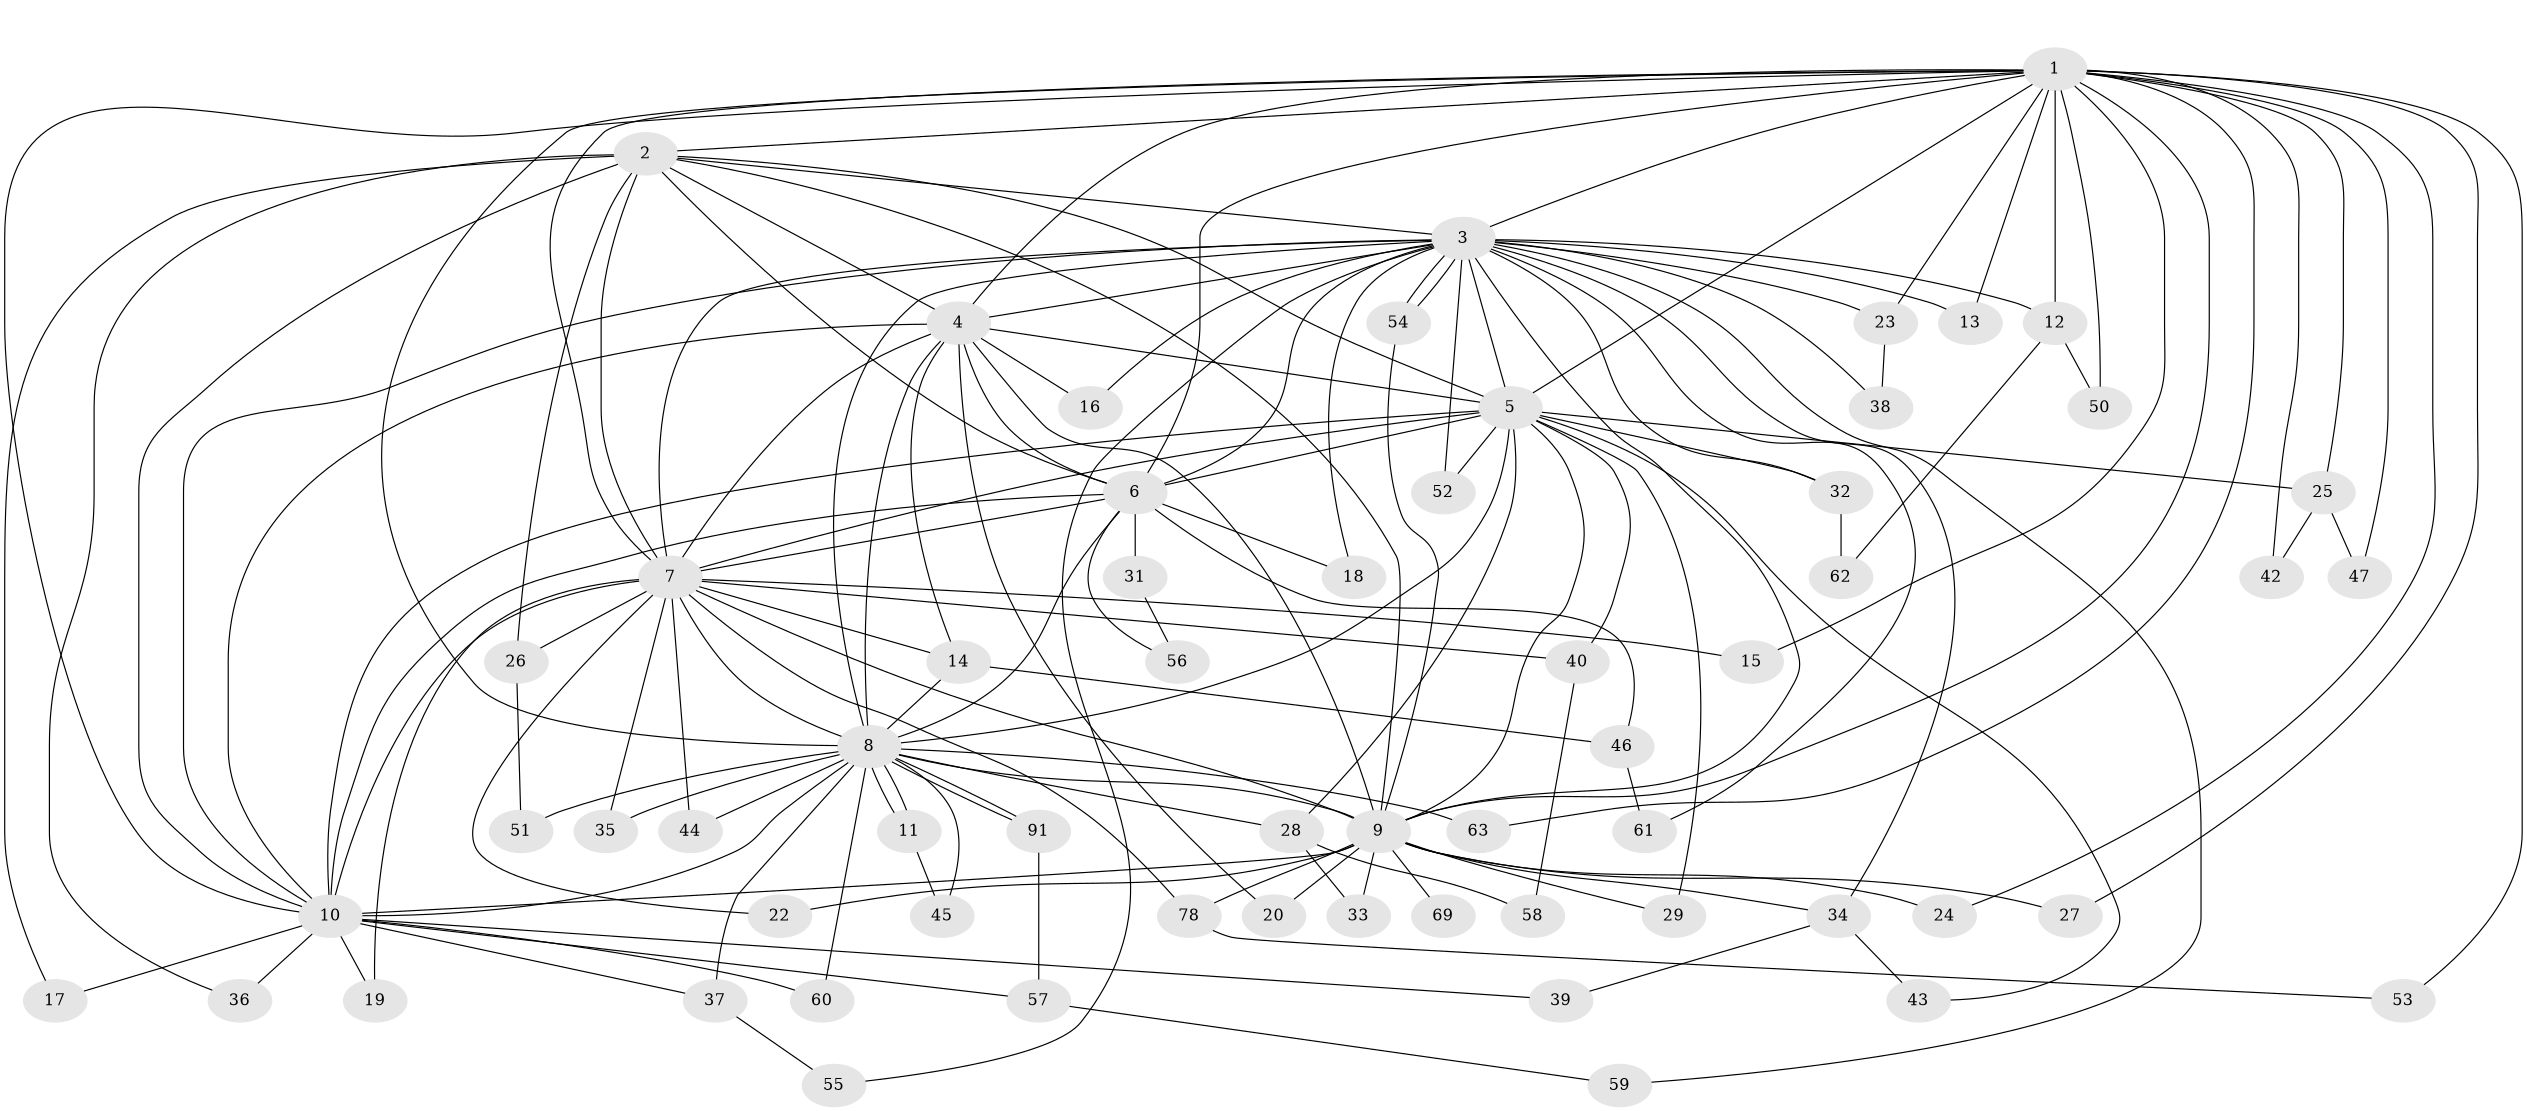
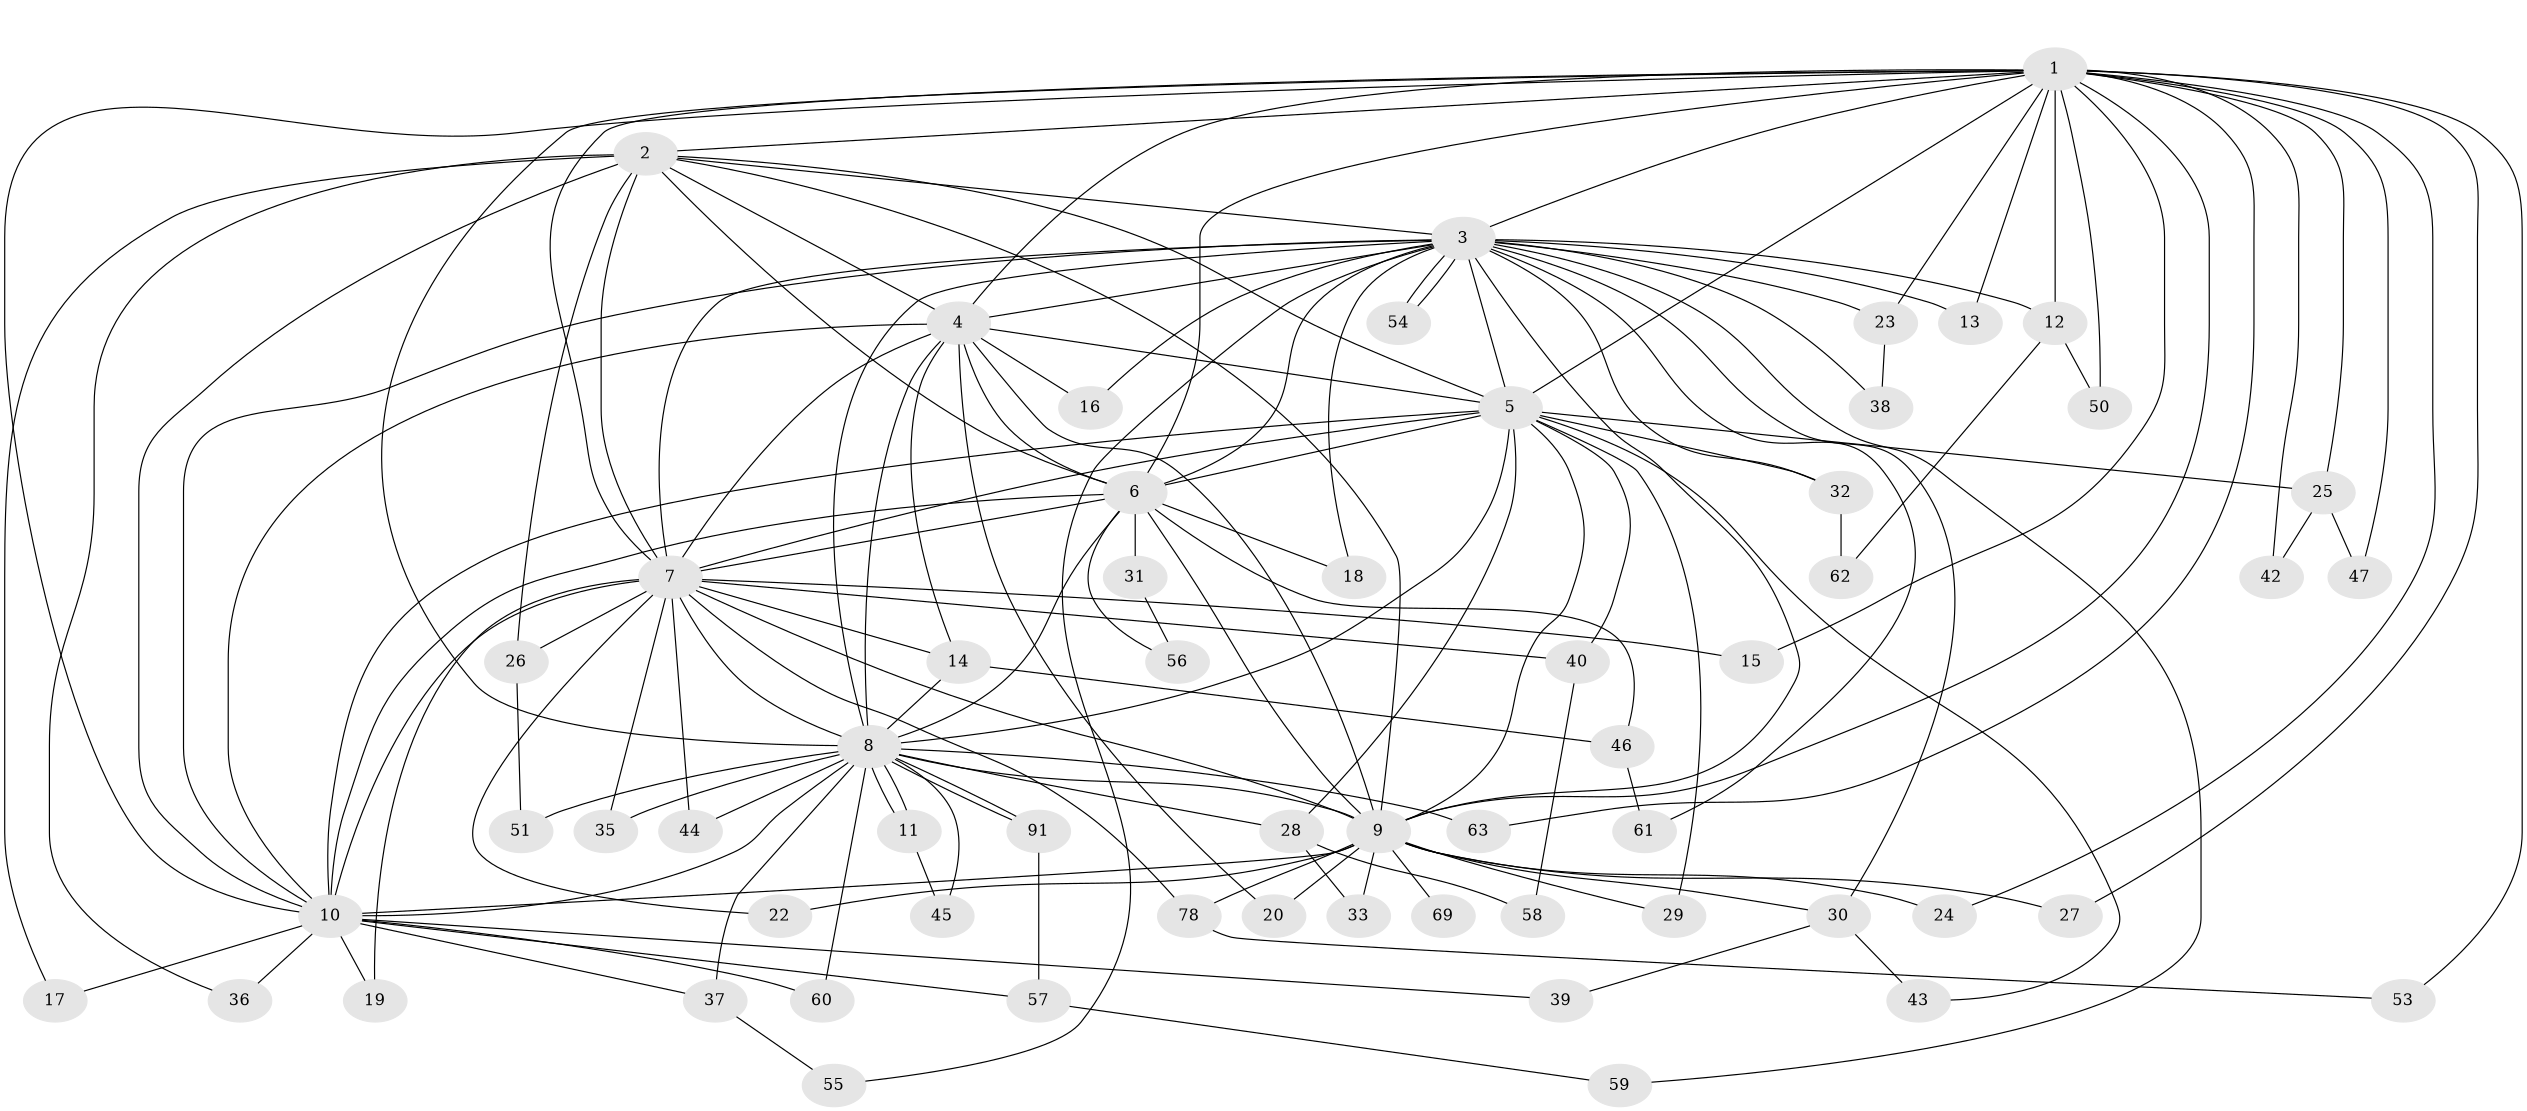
(1443, 493) -> none
(1437, 561) -> (1242, 660)
(1839, 916) -> (1839, 916)
